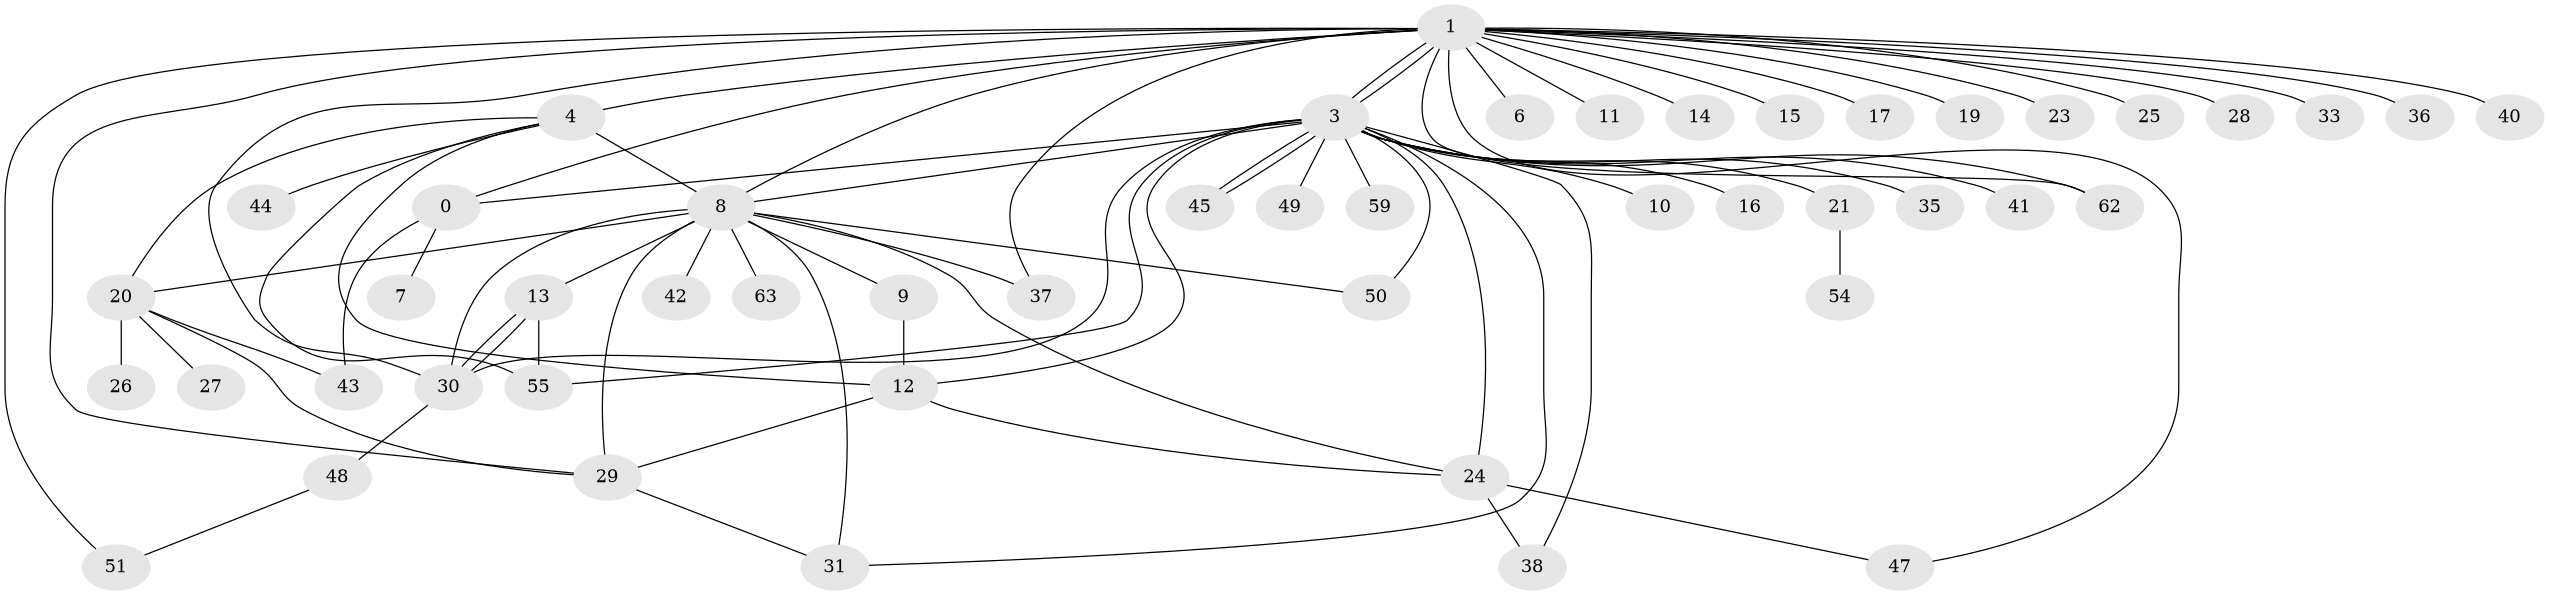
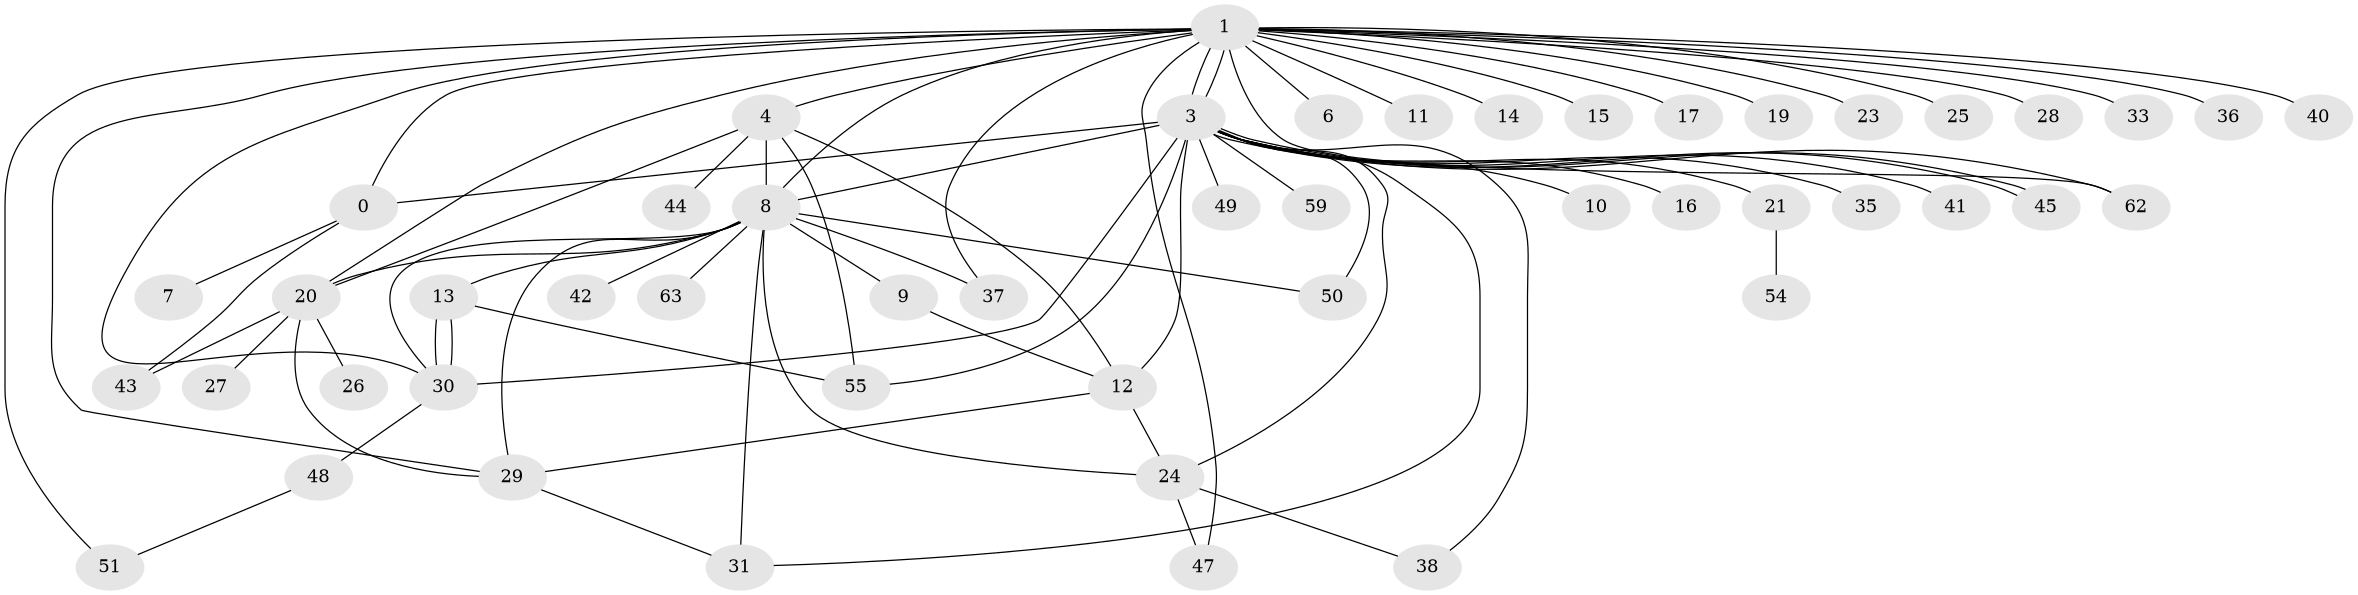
none -> (740, 91)
